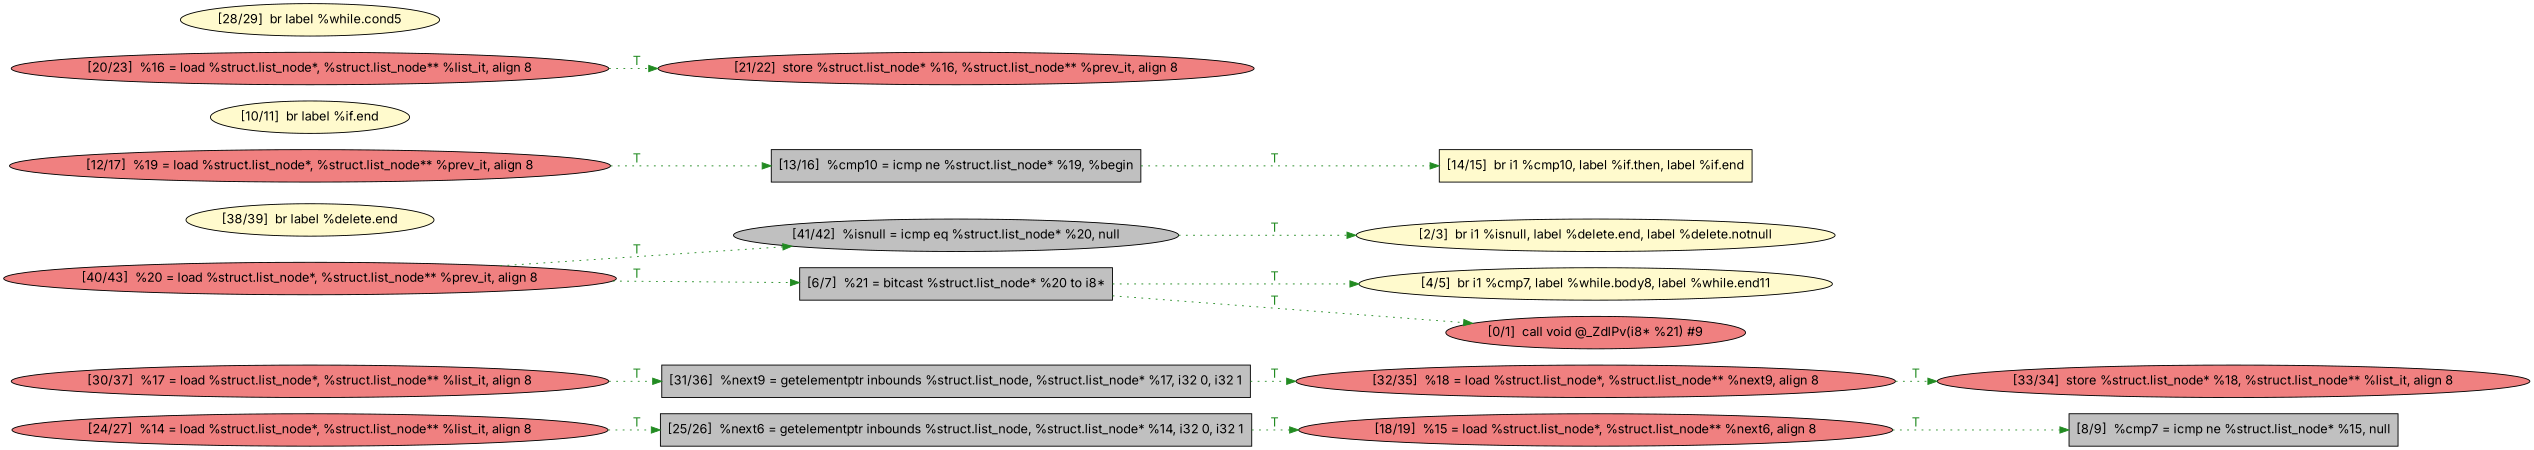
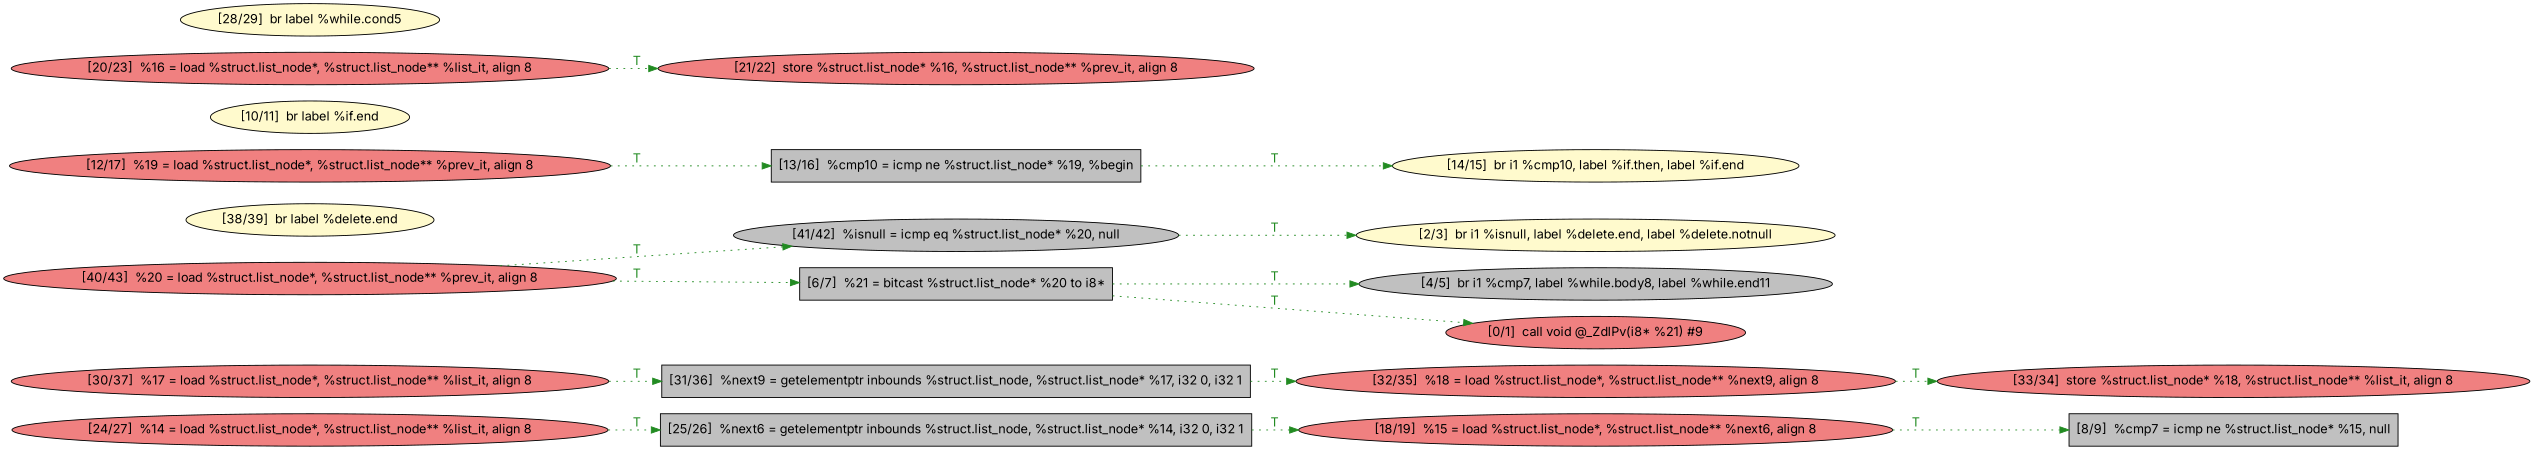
(1596, 166) -> (1596, 166)
(1596, 284) -> (1596, 284)
